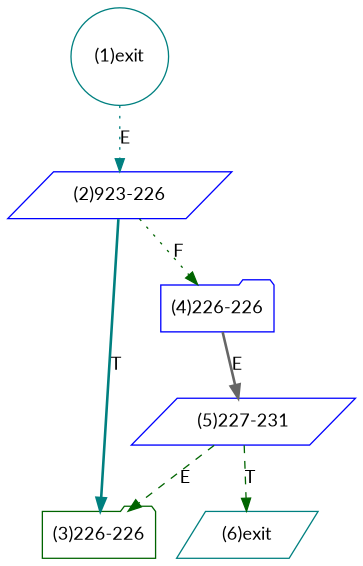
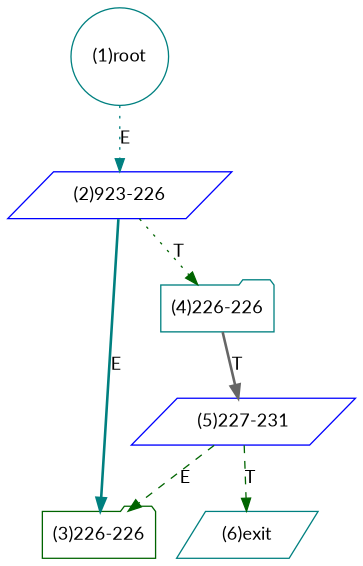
(120, 57) -> (120, 57)
(179, 252) -> (179, 252)
(217, 308) -> (217, 308)
(117, 365) -> (117, 365)
(238, 365) -> (238, 365)
